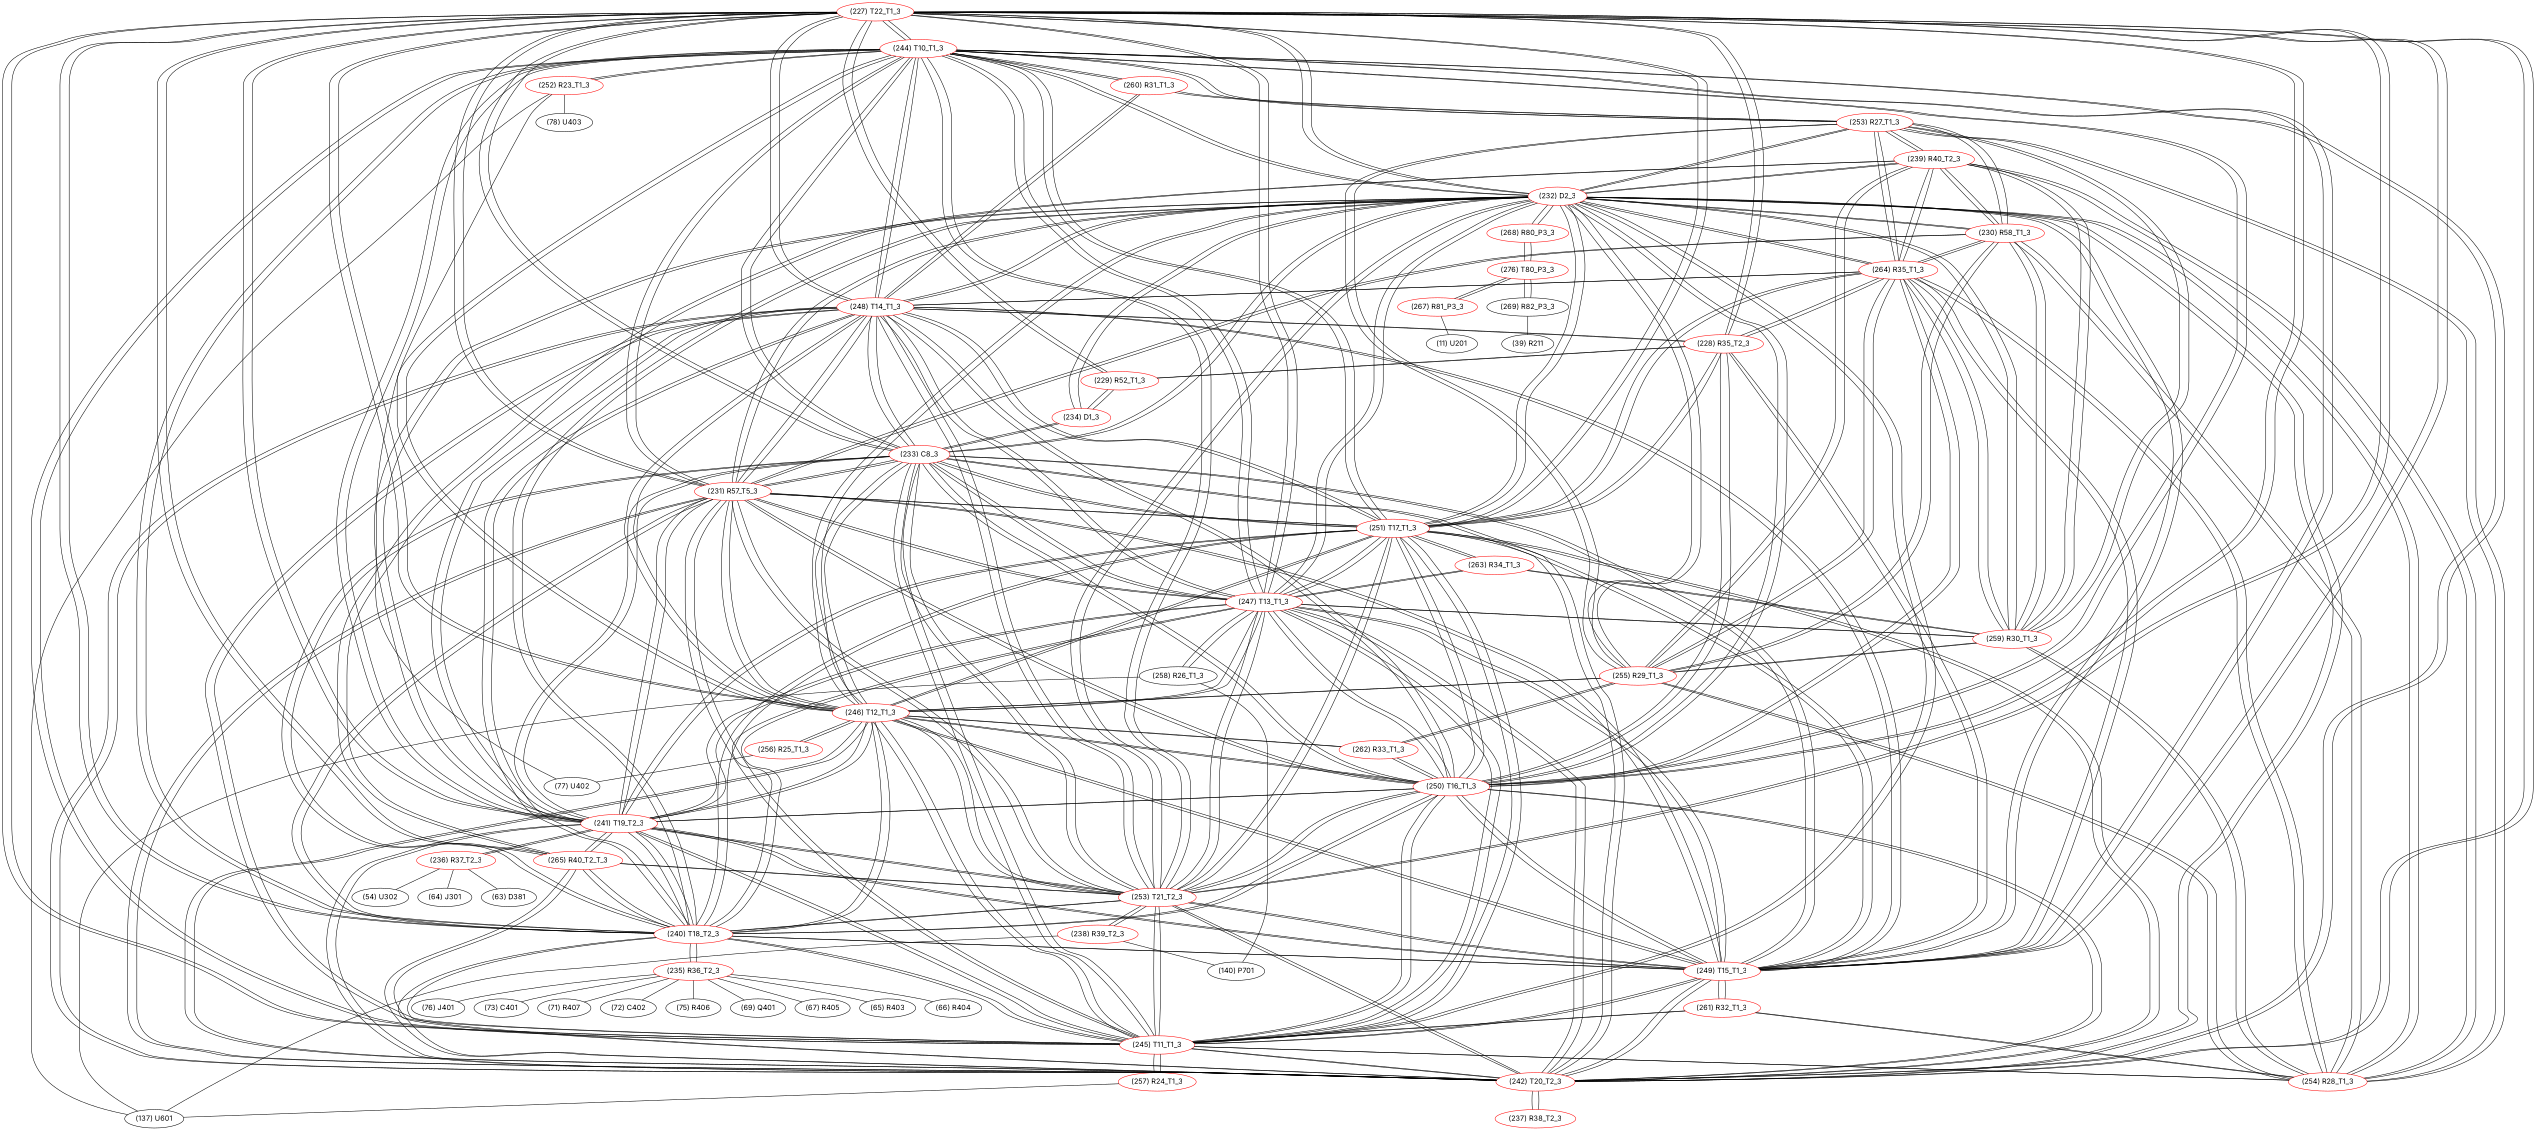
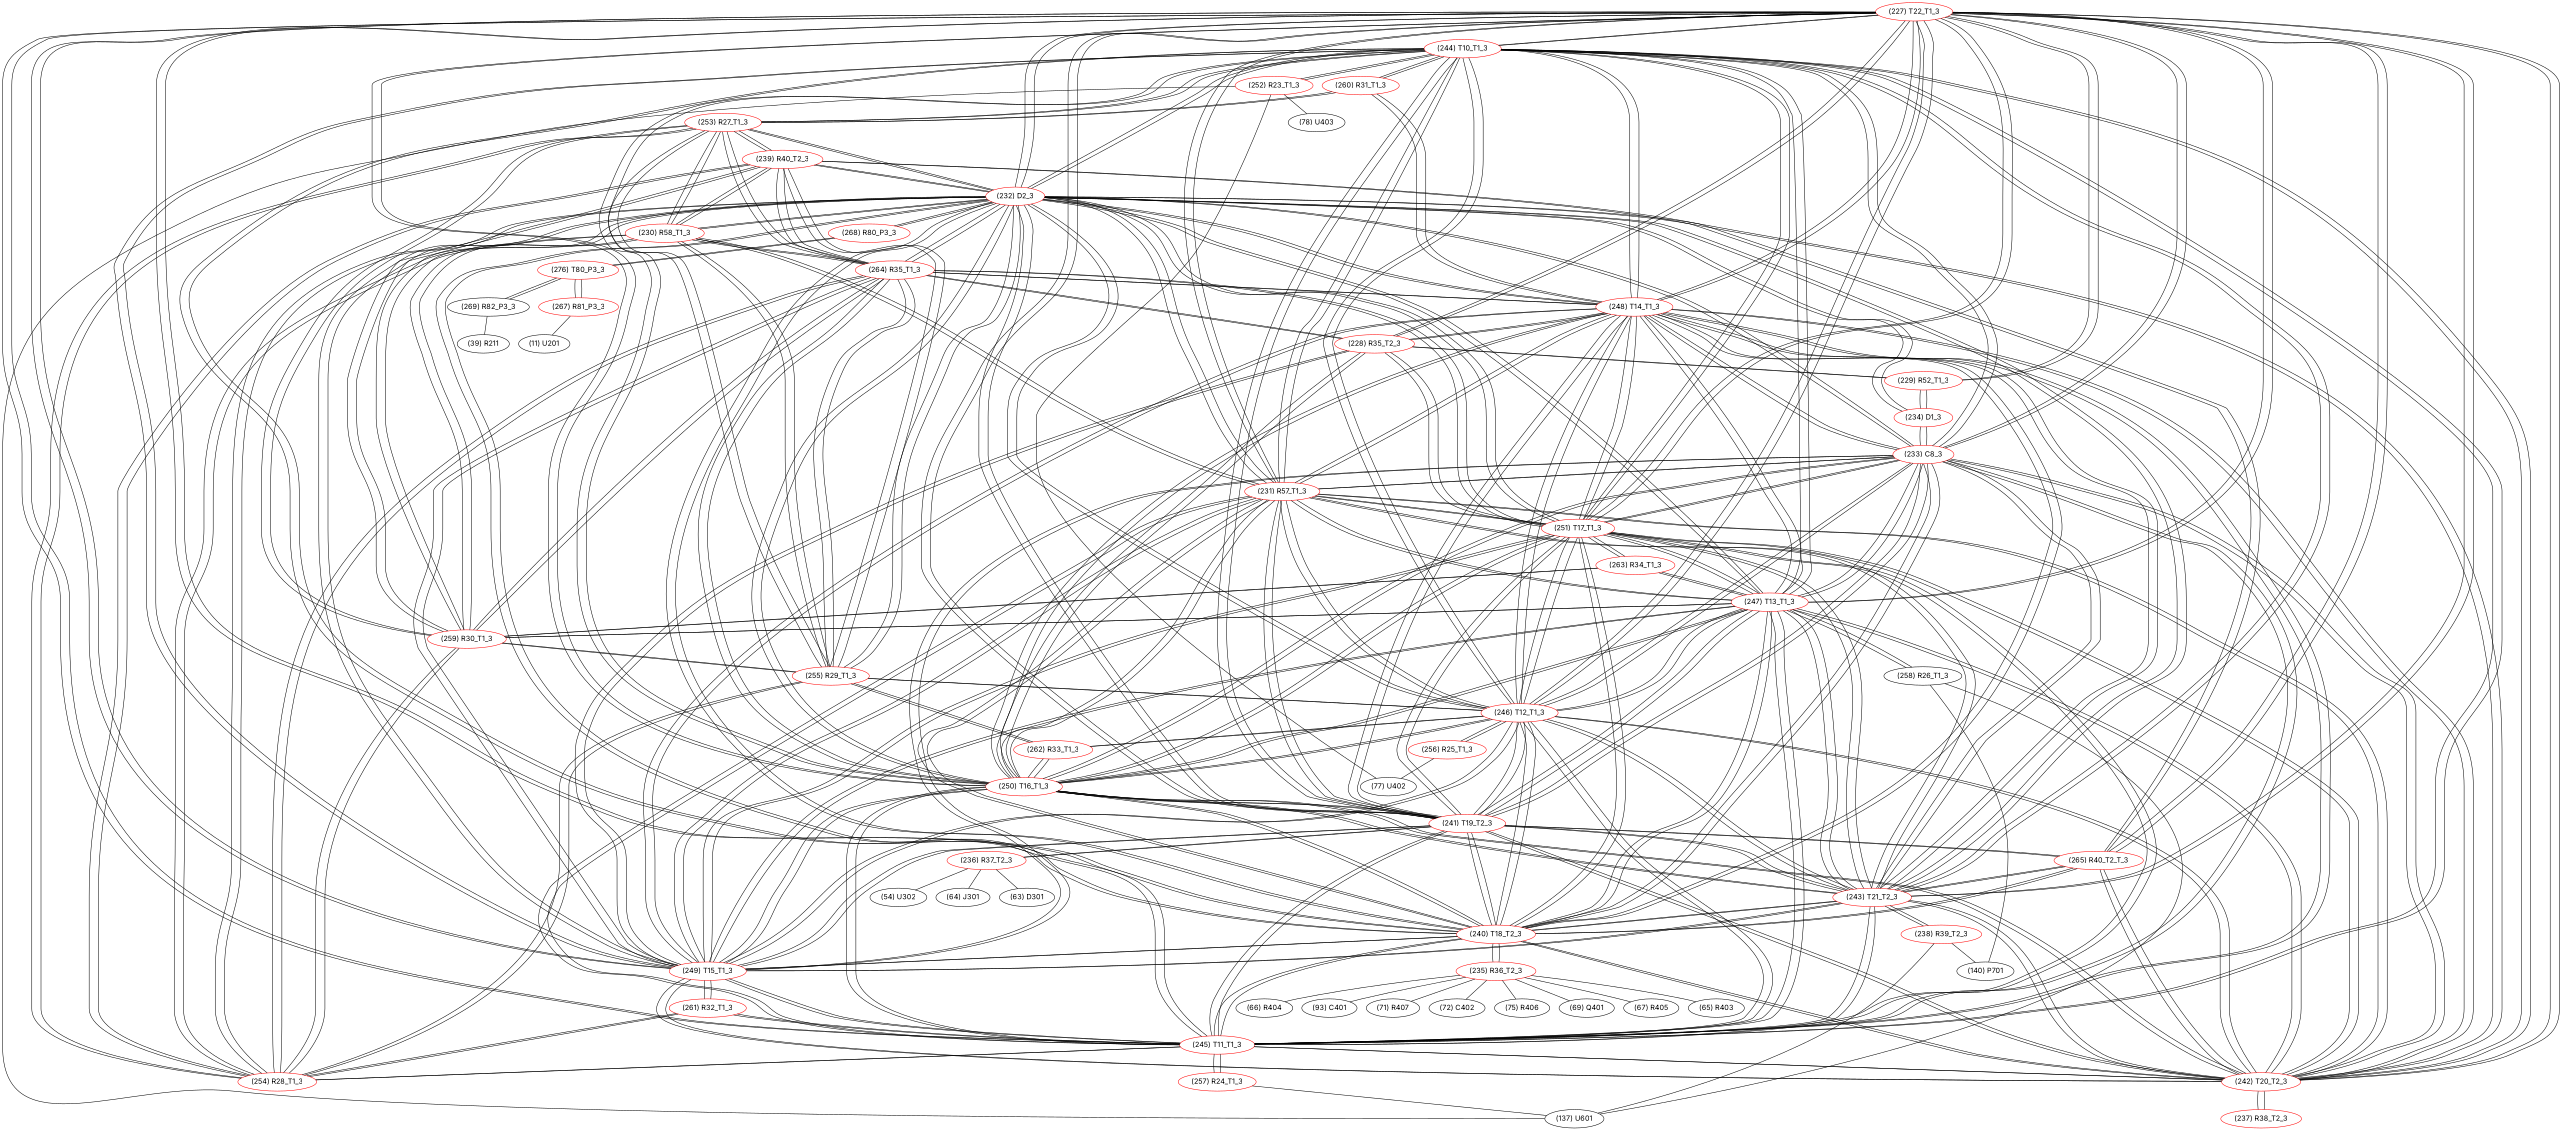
(733, 491) -> (1282, 491)
(509, 897) -> (1027, 897)
(1157, 897) -> (1872, 897)
(438, 1008) -> none
(501, 1008) -> (1329, 1008)
